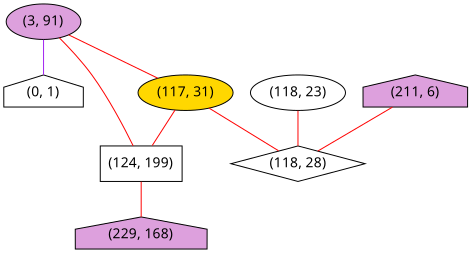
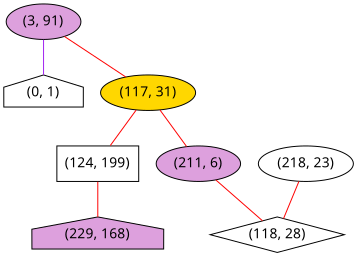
(101, 88) -> none
(298, 93) -> (306, 164)
(415, 93) -> (198, 164)
(244, 129) -> (173, 128)
